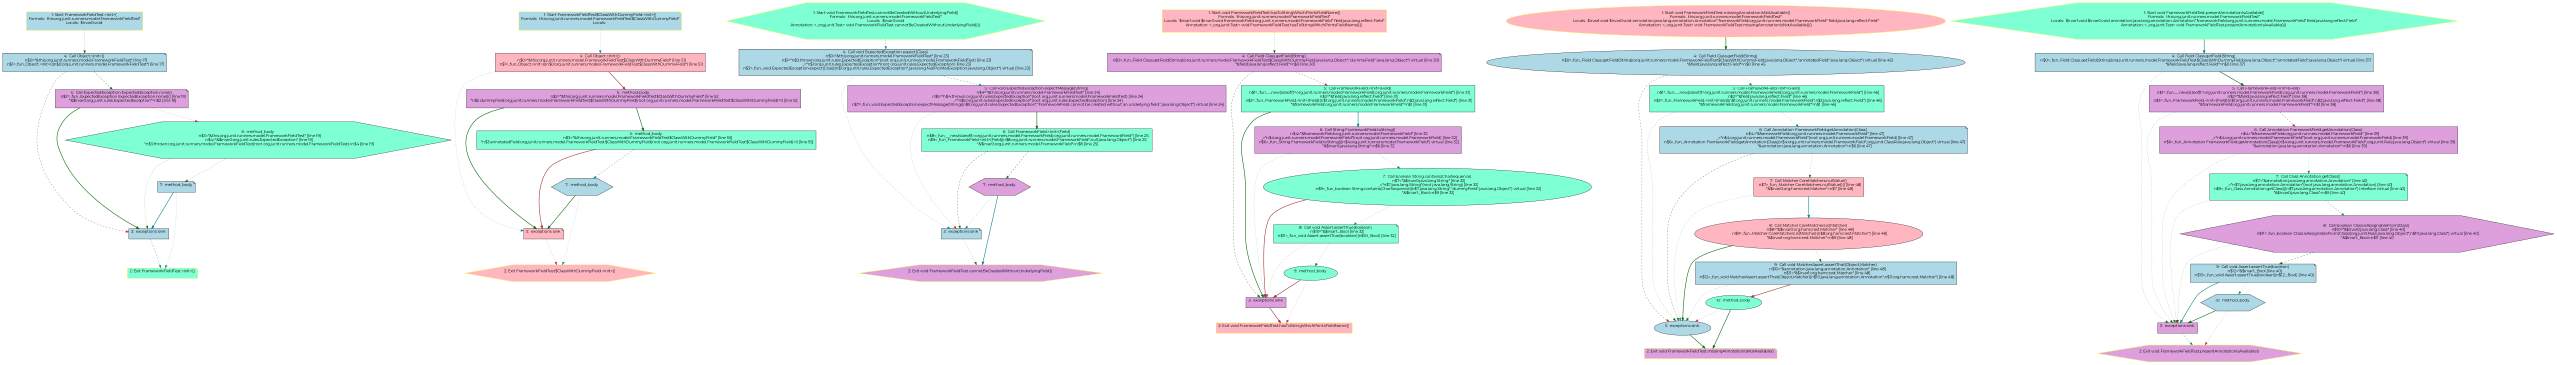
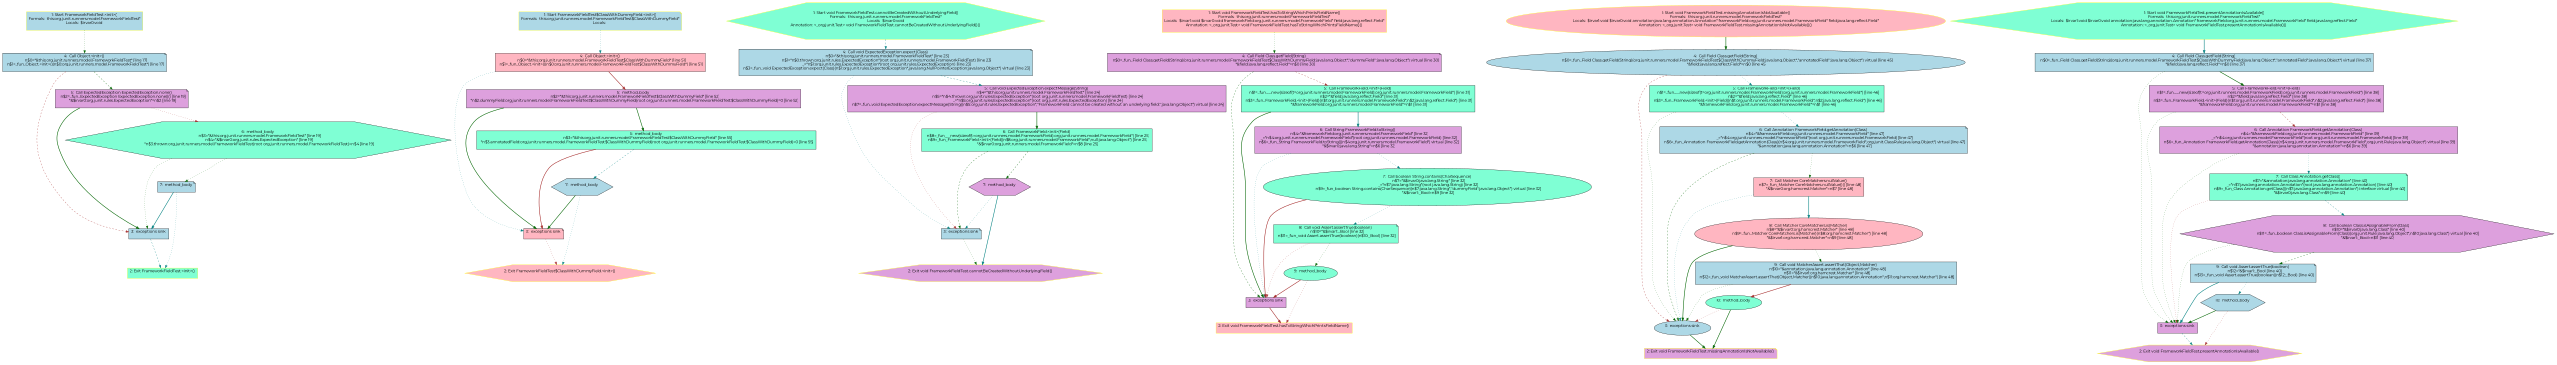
(163, 273) -> (163, 273)
